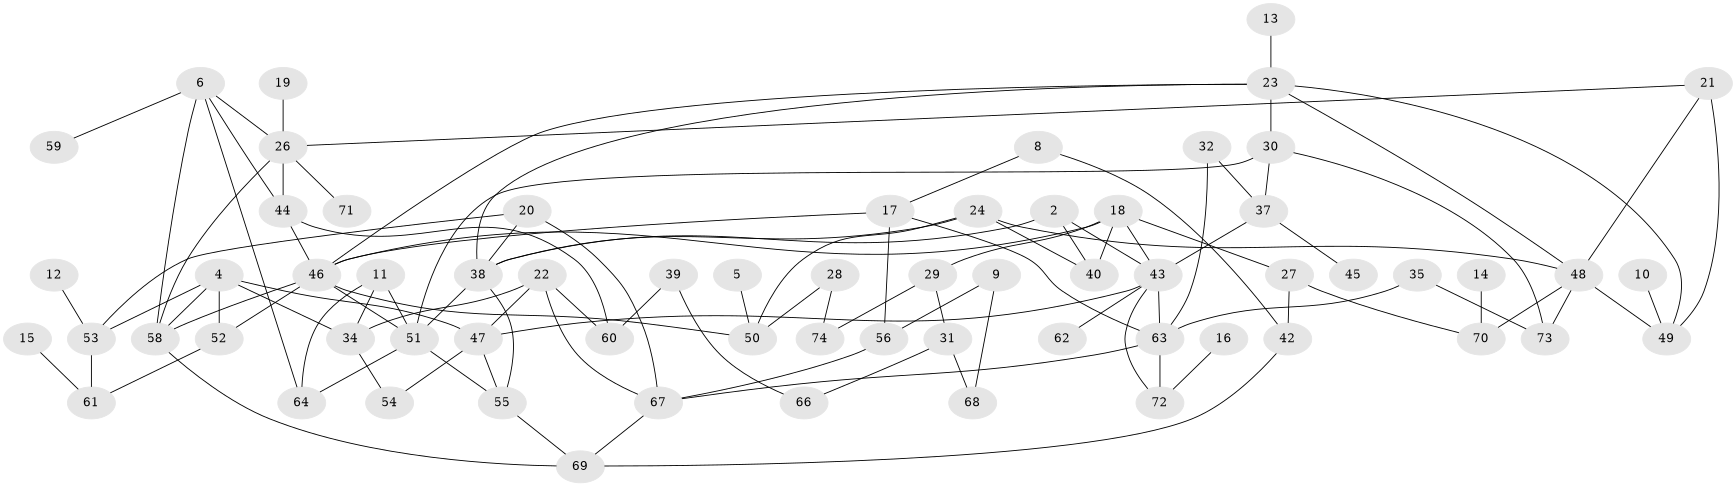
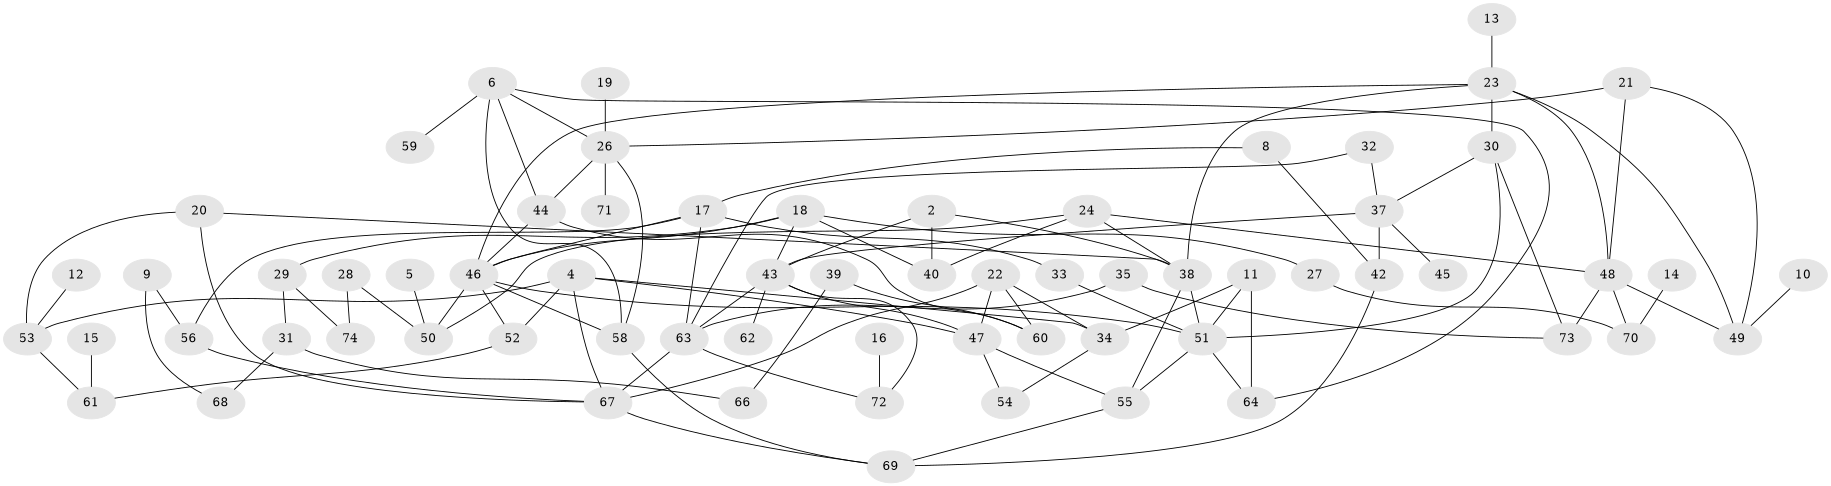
none -> (1060, 275)
(1289, 302) -> (1379, 241)
(187, 307) -> (584, 340)
